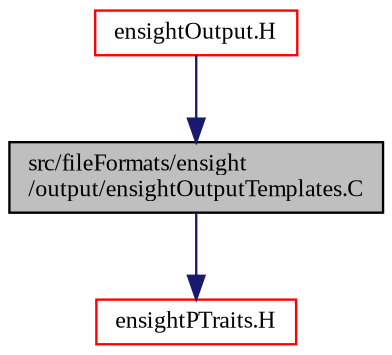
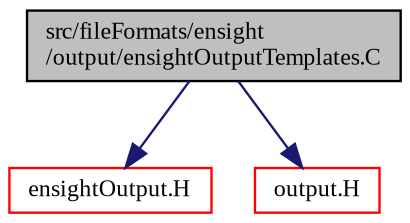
(196, 87) -> (165, 115)
(196, 322) -> (317, 190)
